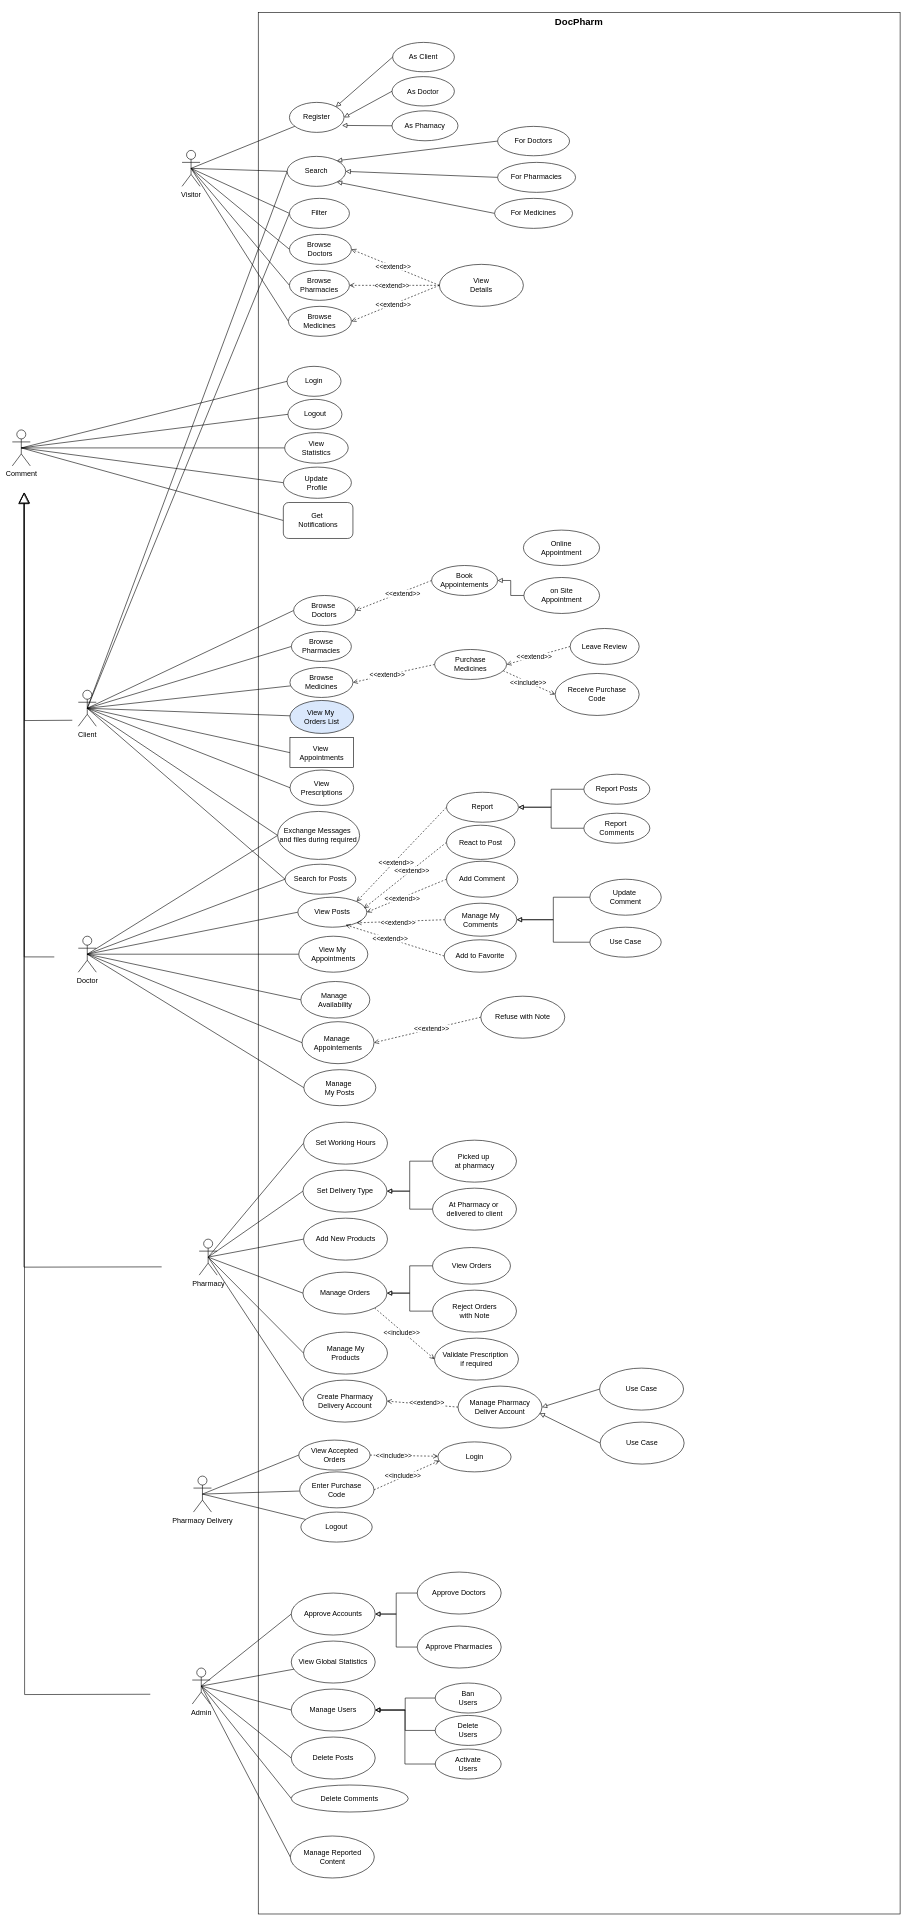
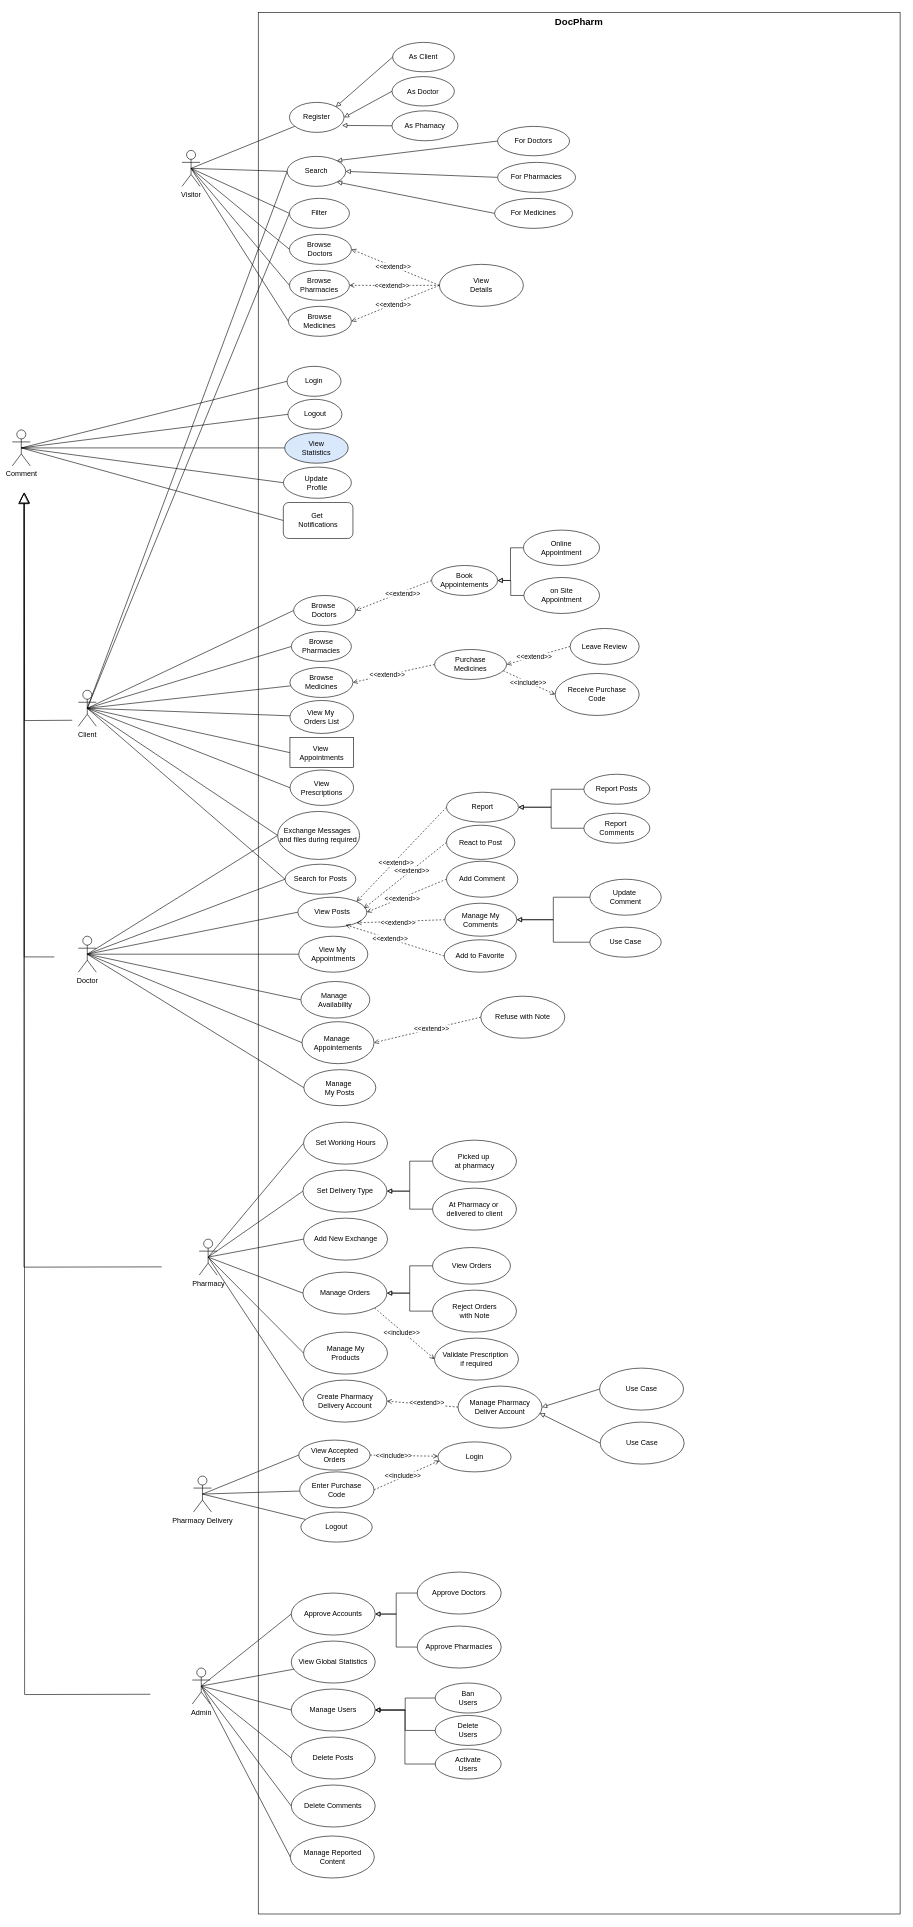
(317, 448) -> (317, 448)
none -> (511, 557)
(322, 717) -> (322, 717)
(346, 1239) -> (346, 1239)
(350, 1799) -> (333, 1806)
